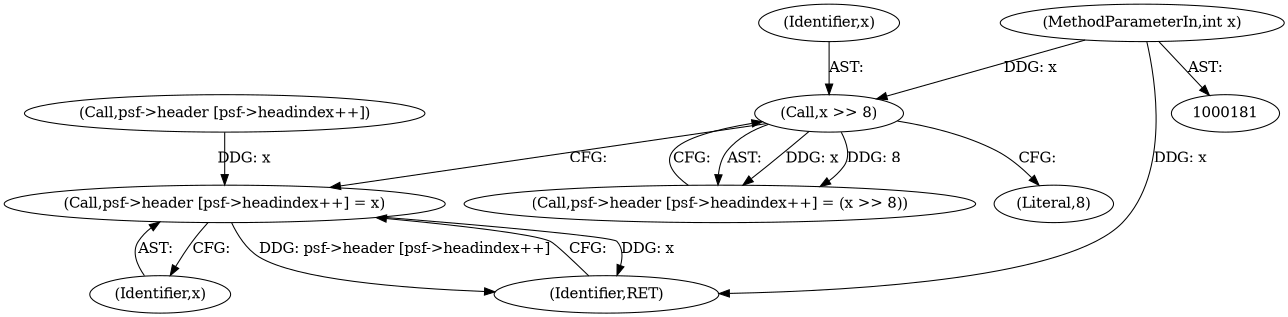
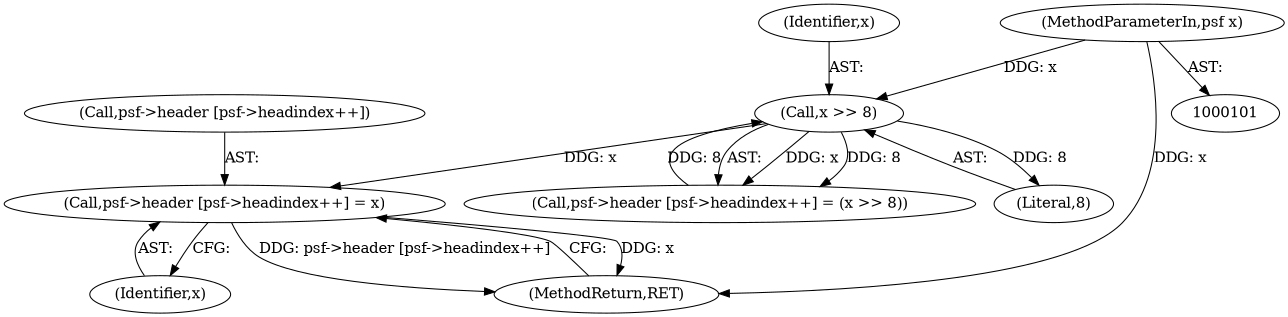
(1142, 23) -> (1142, 23)
(1225, 113) -> (1225, 113)
(244, 159) -> (244, 159)
(591, 159) -> (591, 159)
(694, 159) -> (694, 159)
(1040, 159) -> (1040, 159)
none -> (944, 163)
(606, 294) -> (606, 294)
